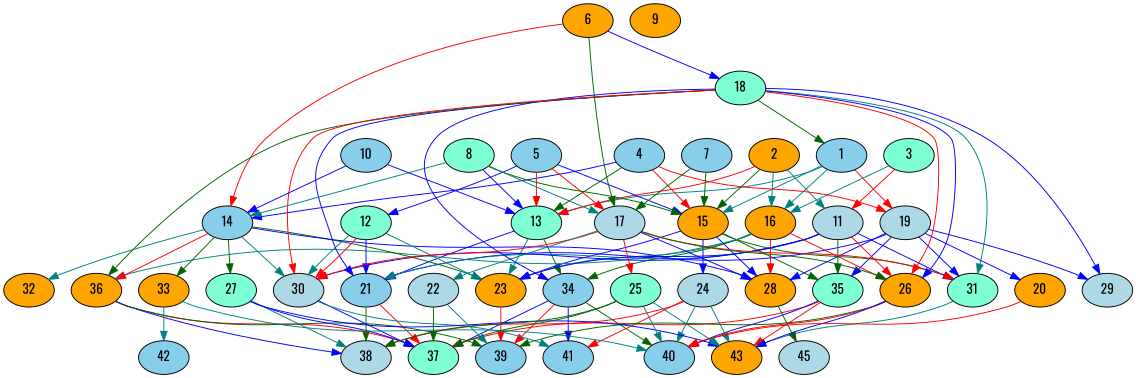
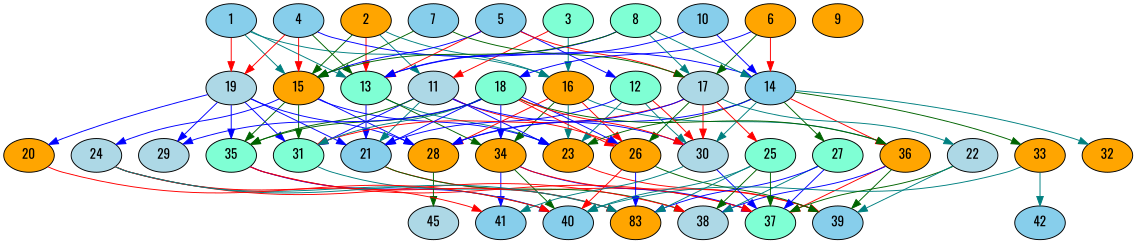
(787, 119) -> (371, 121)
(568, 290) -> (501, 155)
(737, 358) -> (636, 223)
